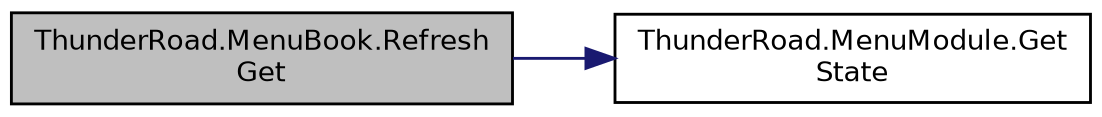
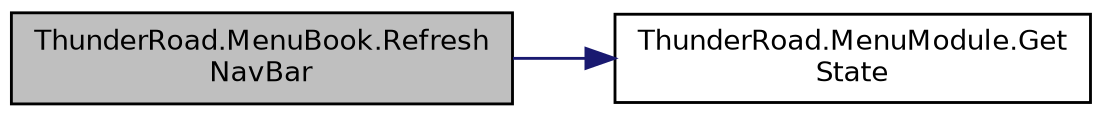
(262, 58) -> (262, 58)
